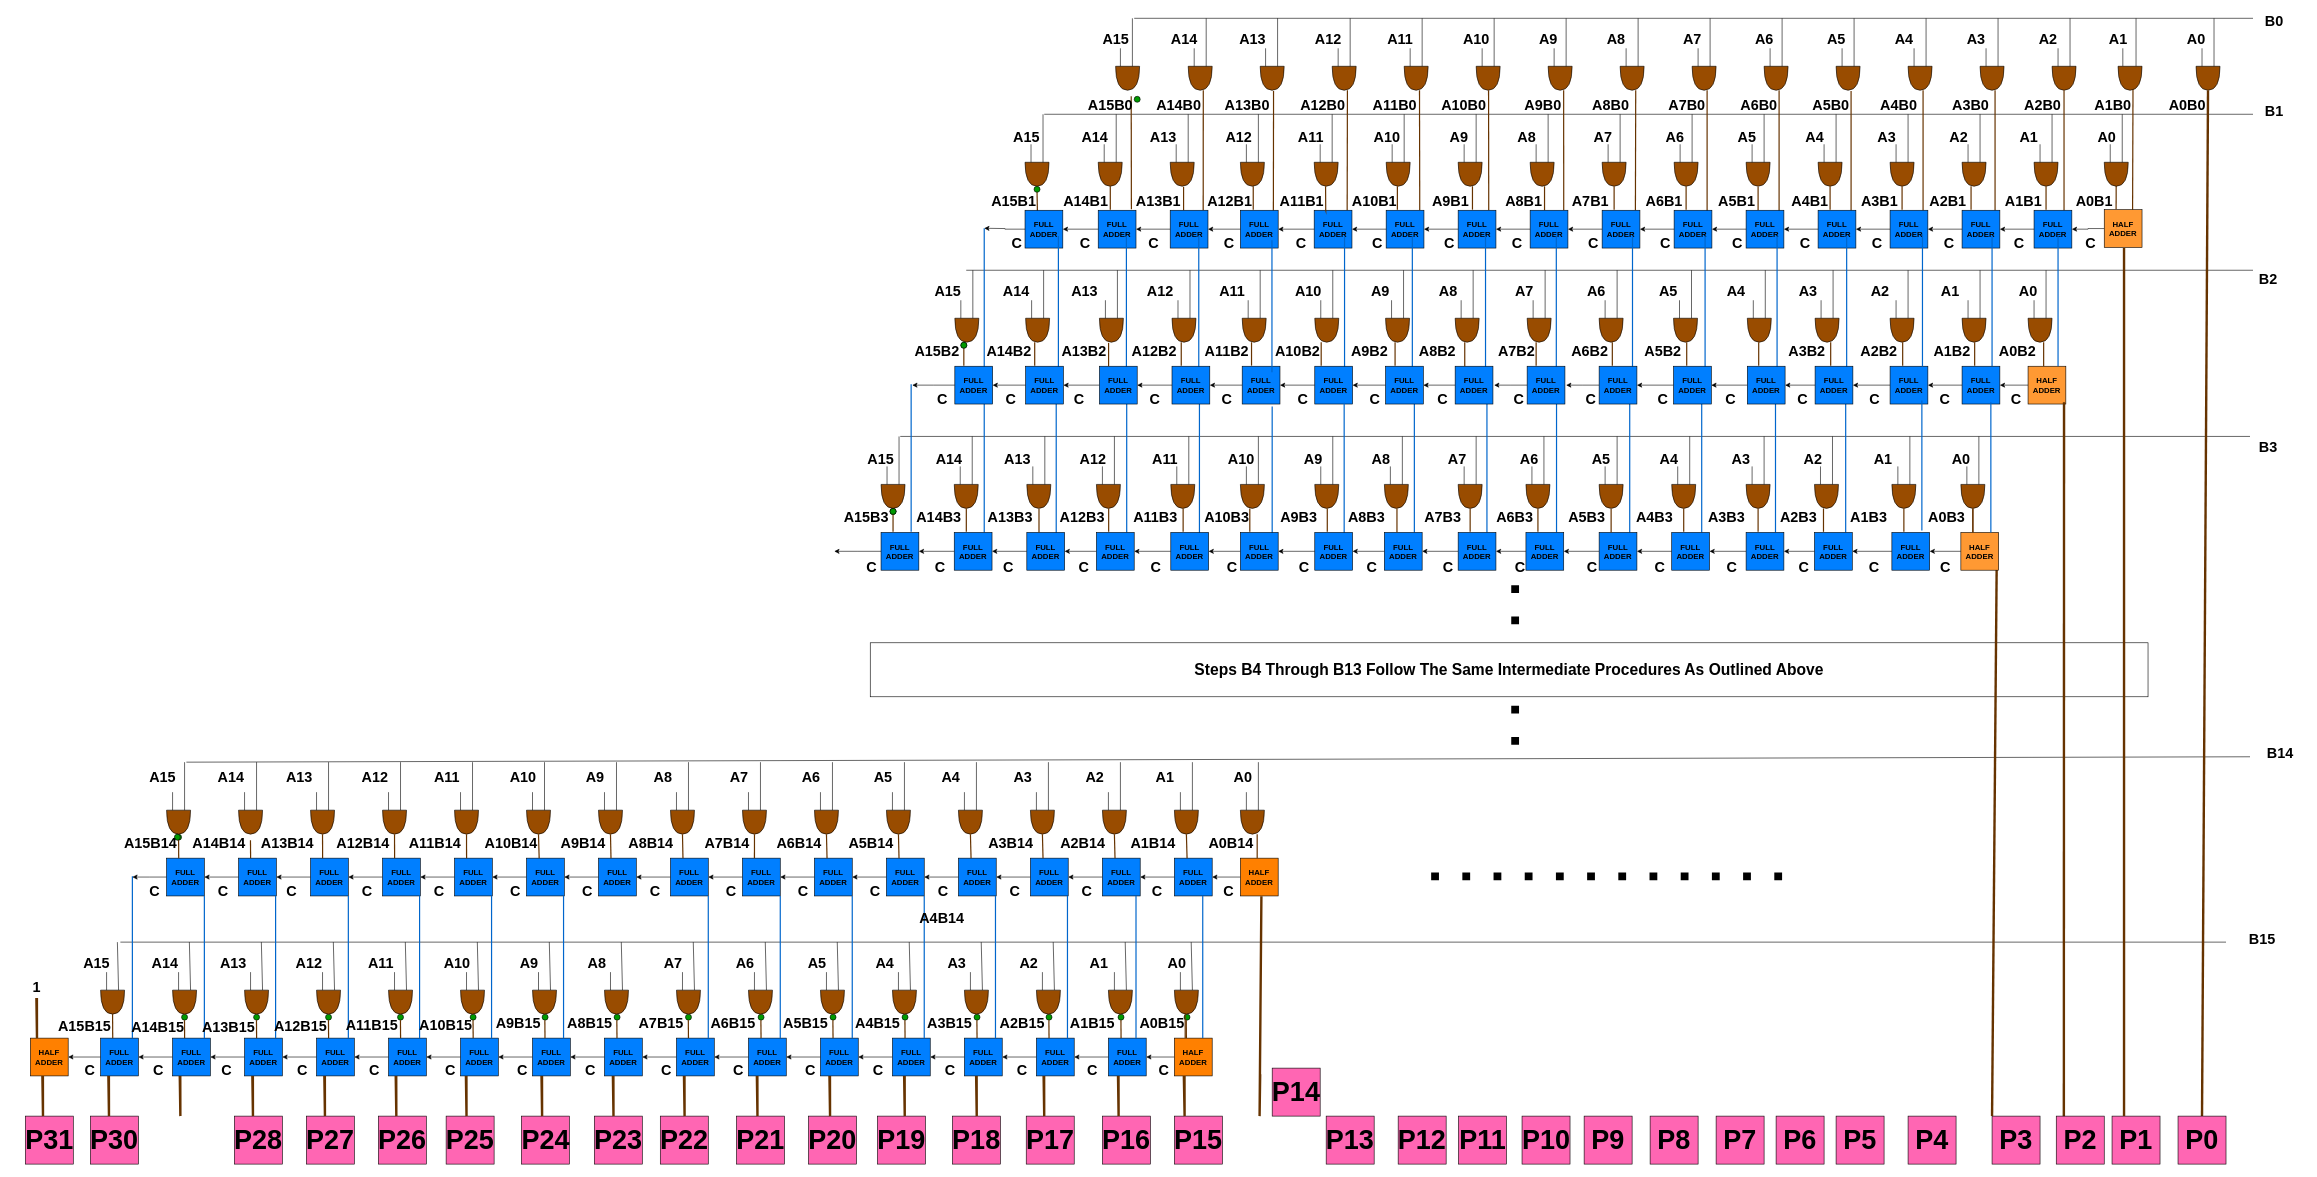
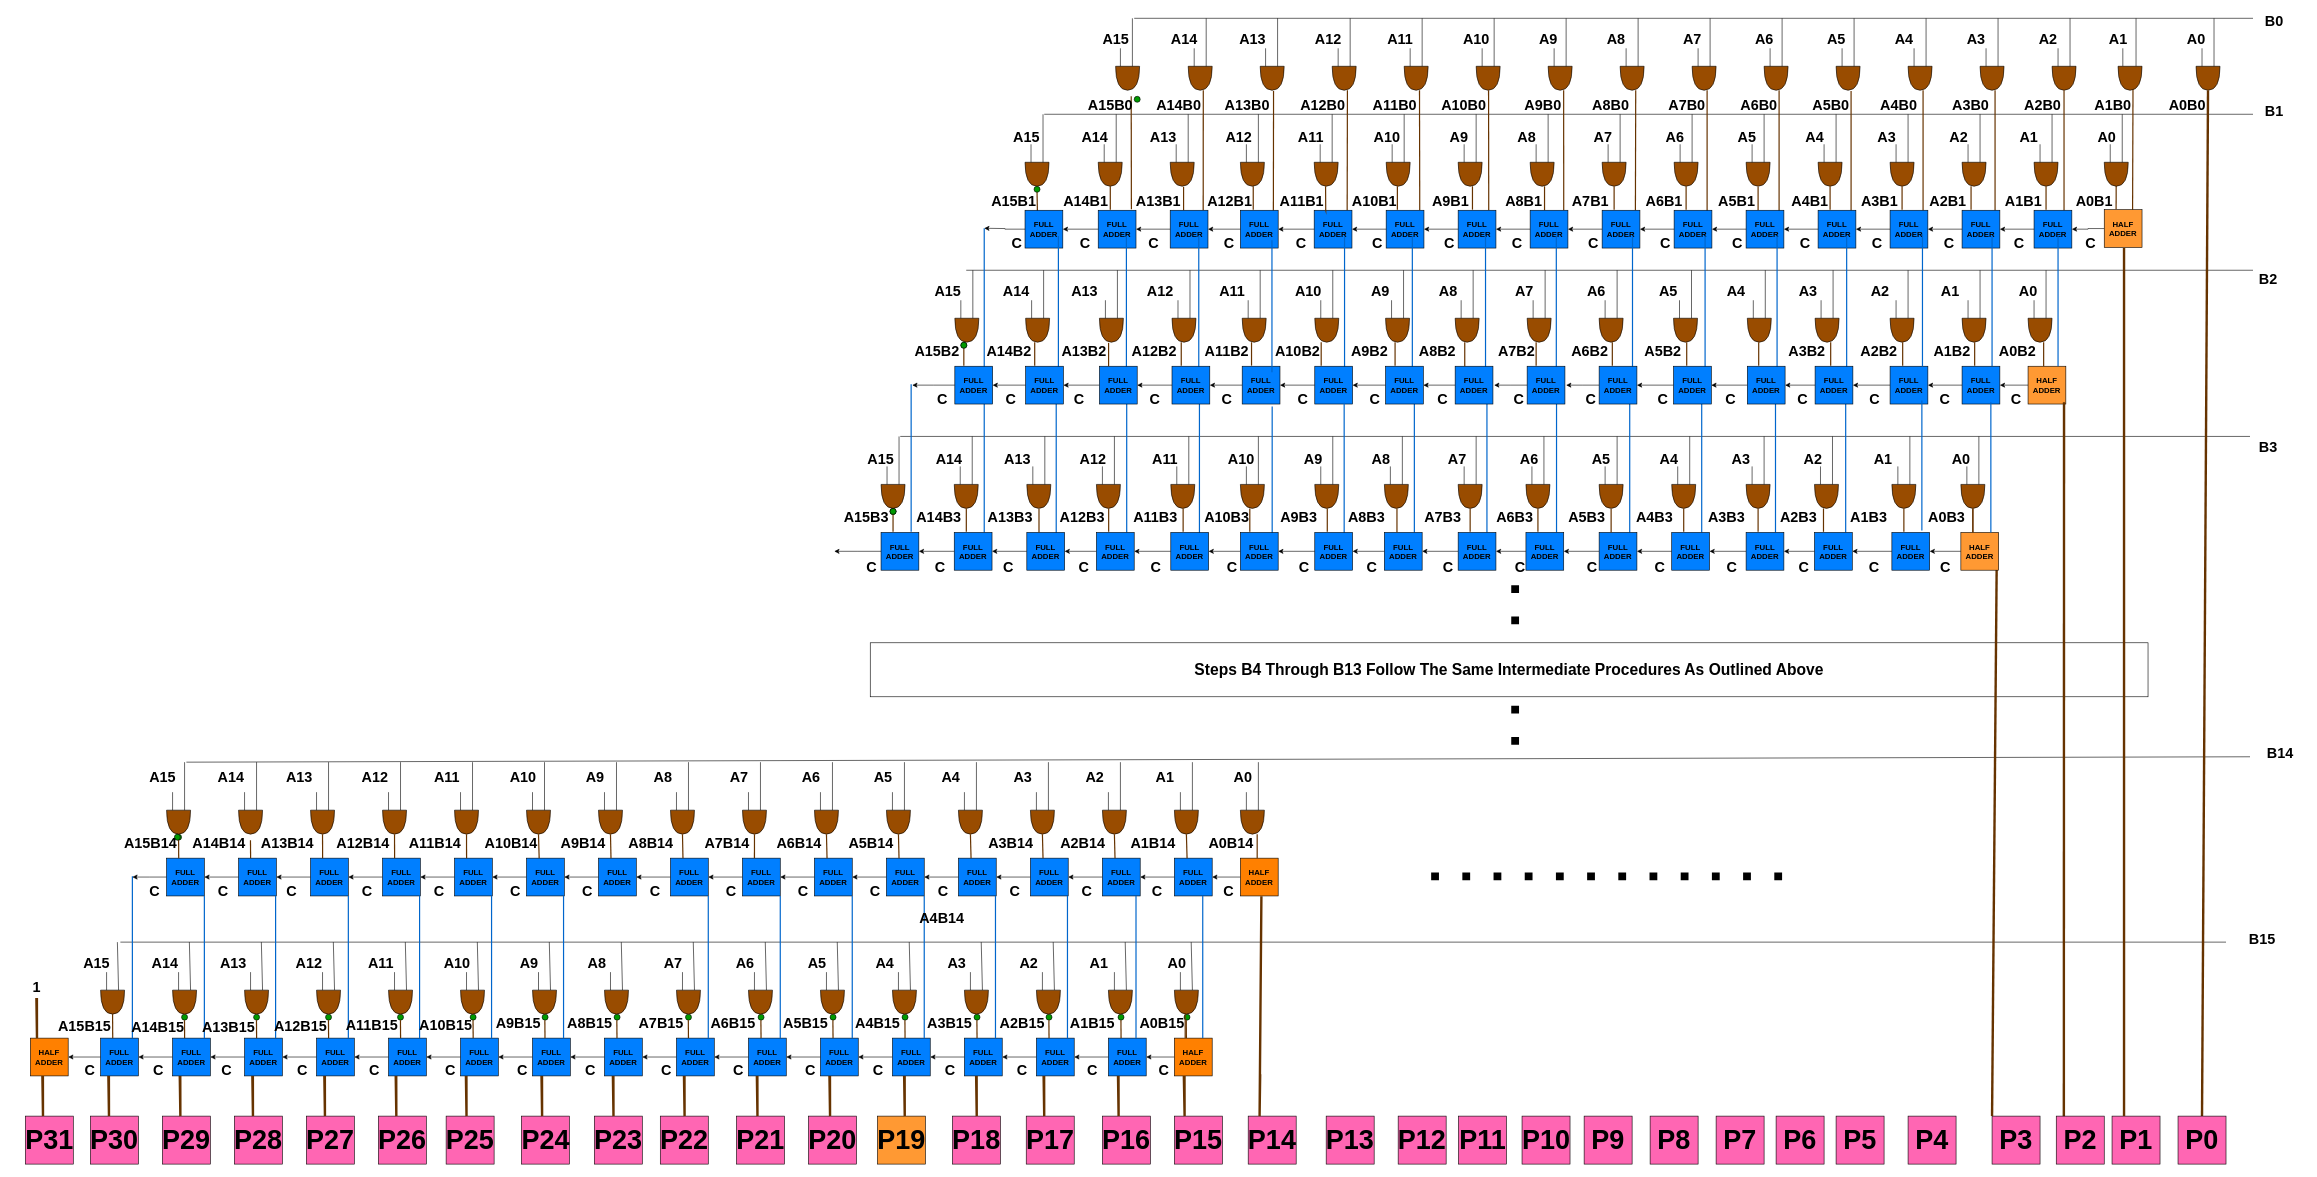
(1296, 1092) -> (1272, 1140)
none -> (186, 1140)
(902, 1140) -> (902, 1140)
